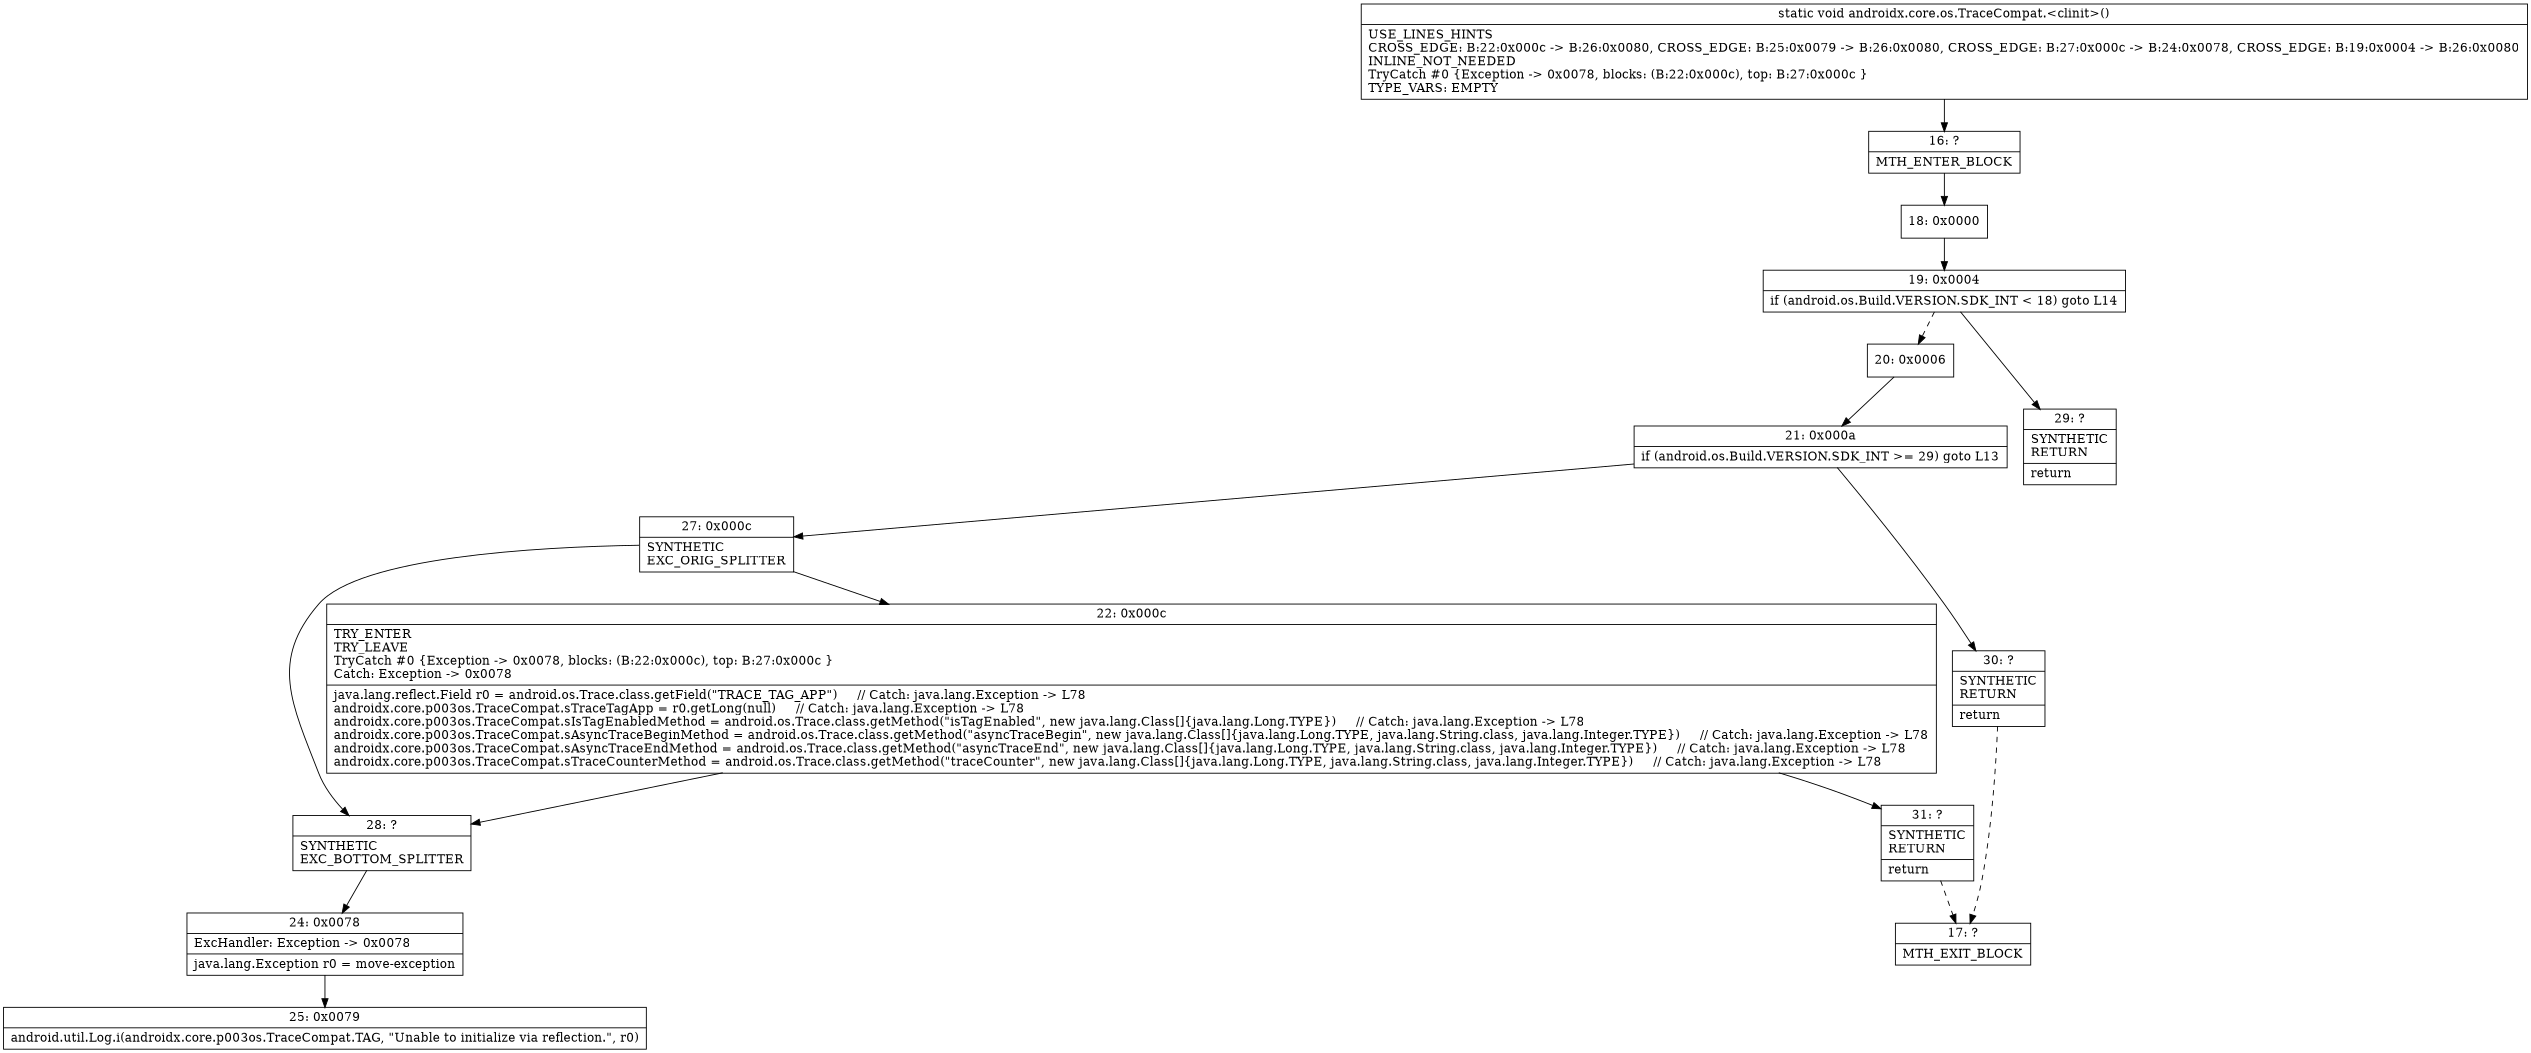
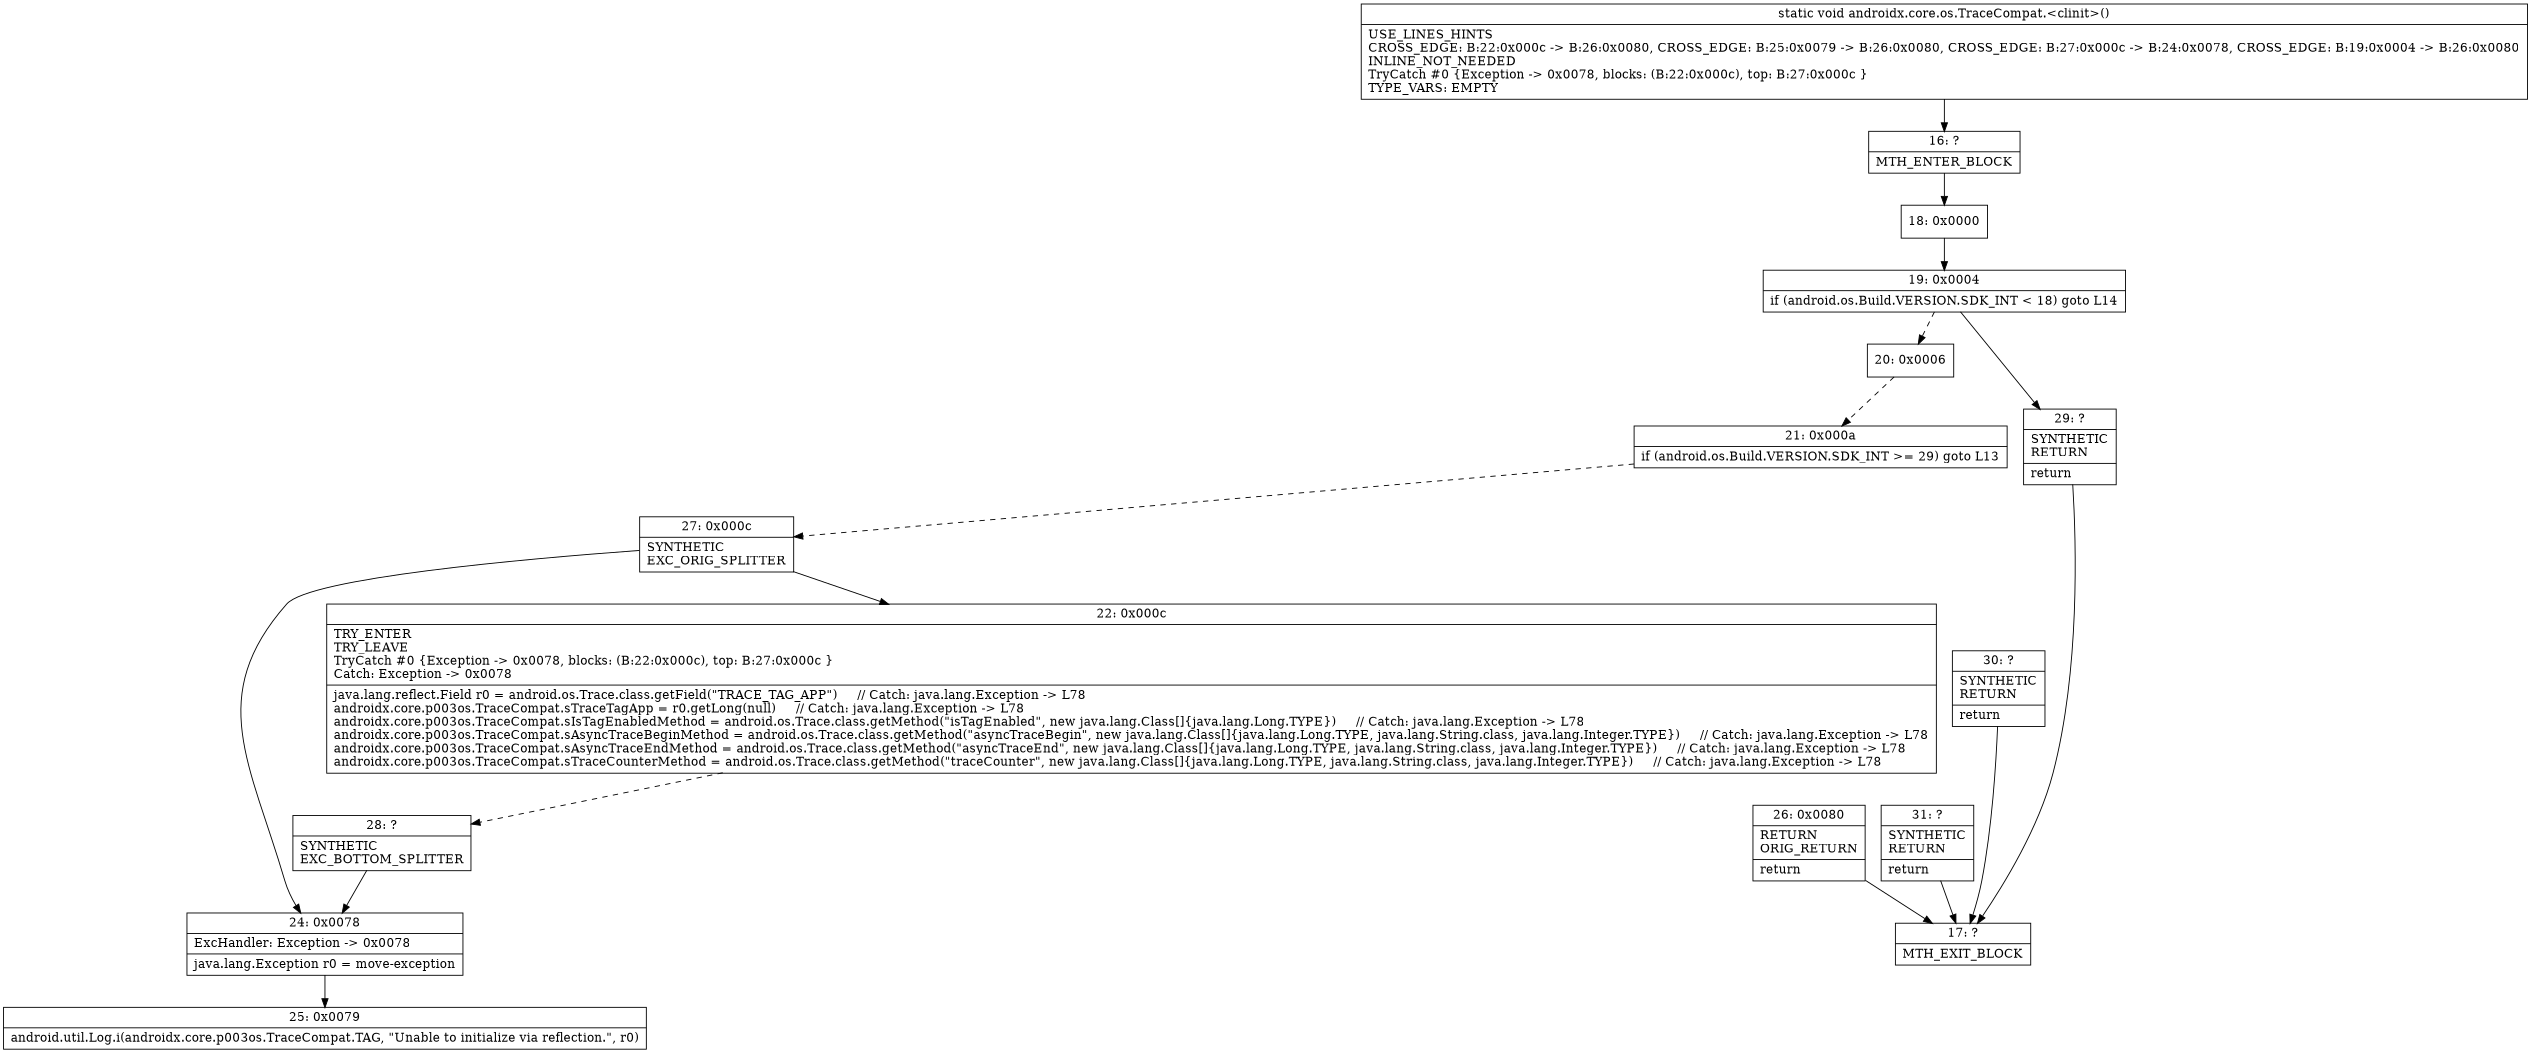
(1871, 398) -> (1871, 398)
(1218, 500) -> (1218, 500)
(1907, 554) -> none
(364, 578) -> (303, 595)
none -> (2065, 709)
(1826, 788) -> none
(601, 798) -> (601, 798)
(1991, 821) -> (1991, 821)
none -> (1809, 843)
(1947, 898) -> (1947, 898)
